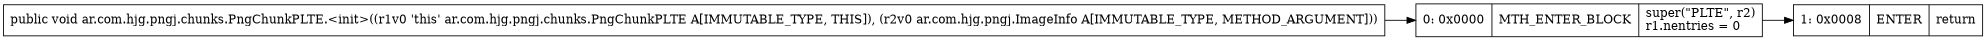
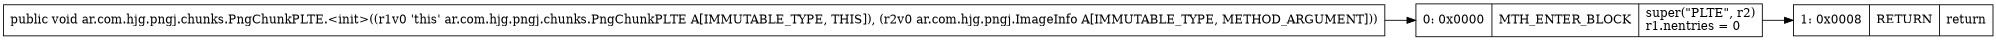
(1899, 20) -> (1904, 20)
